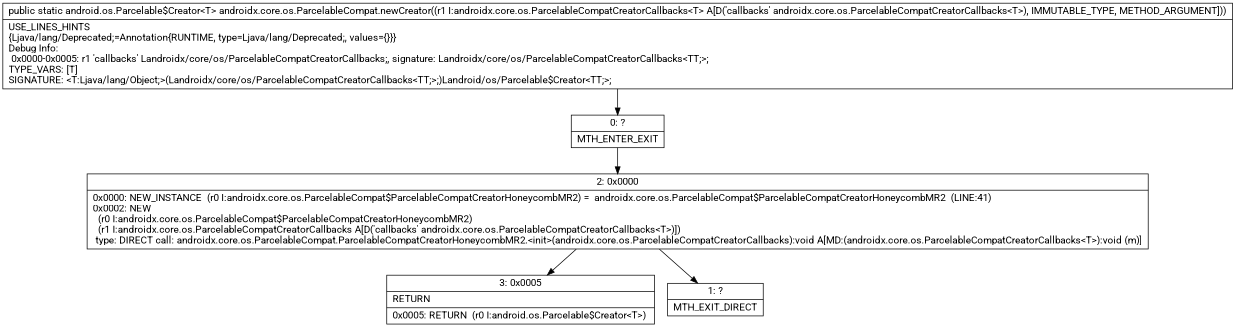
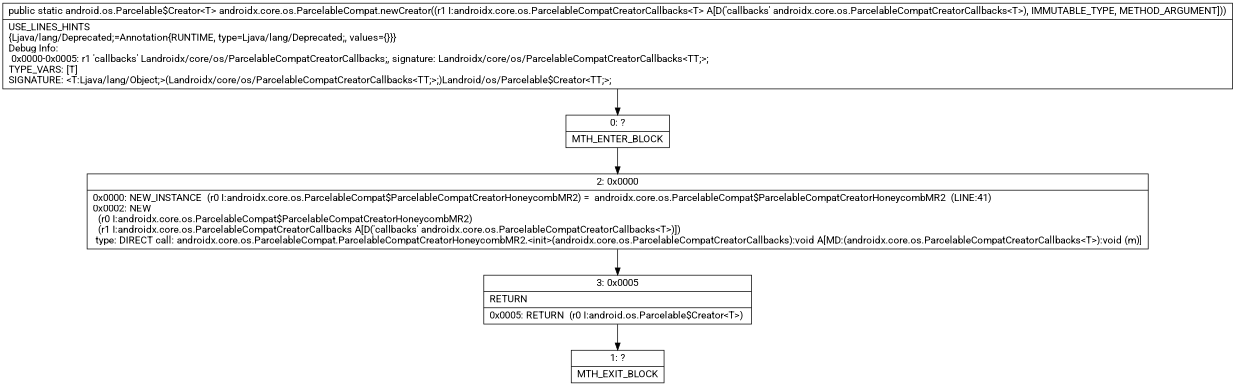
(618, 139) -> (618, 139)
(676, 264) -> (618, 334)
(715, 307) -> (618, 374)
